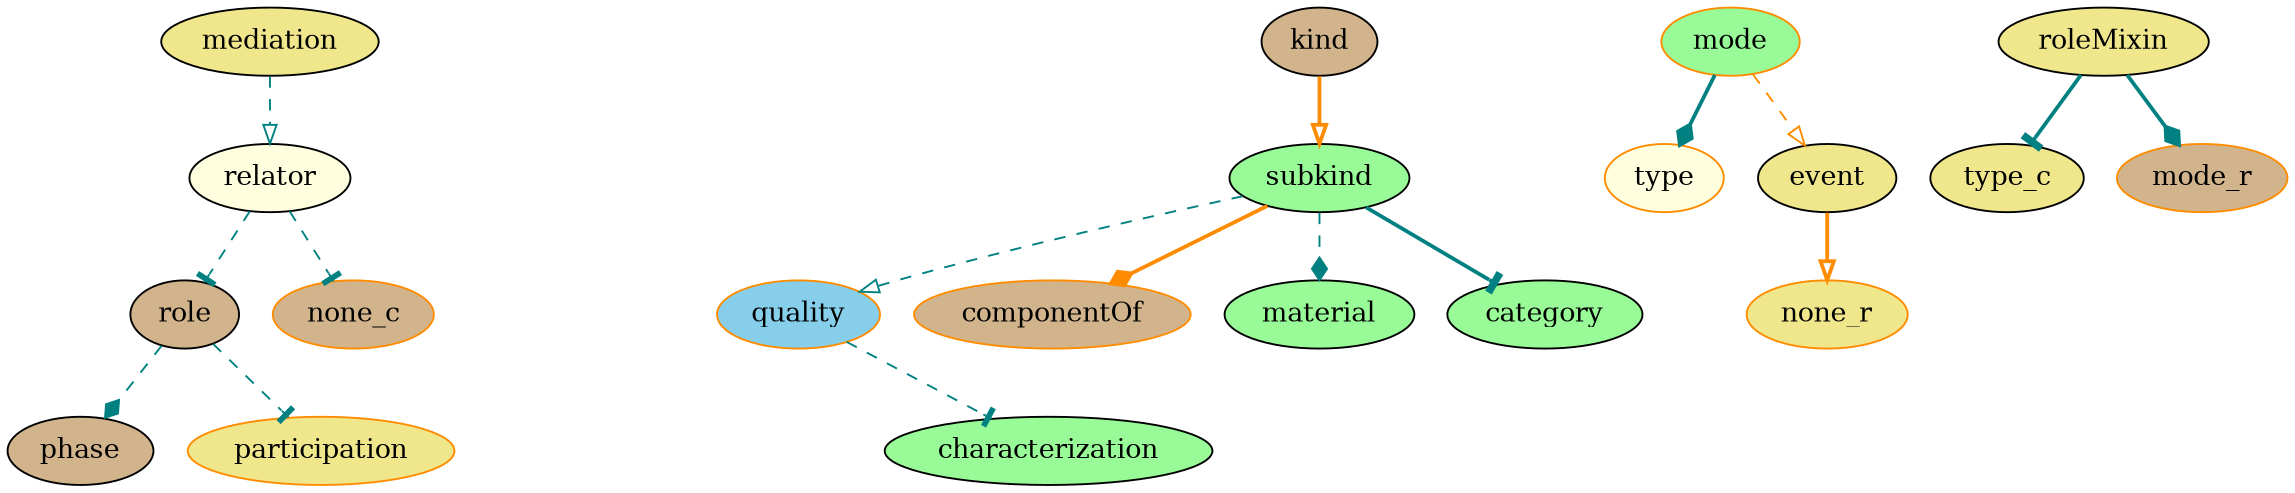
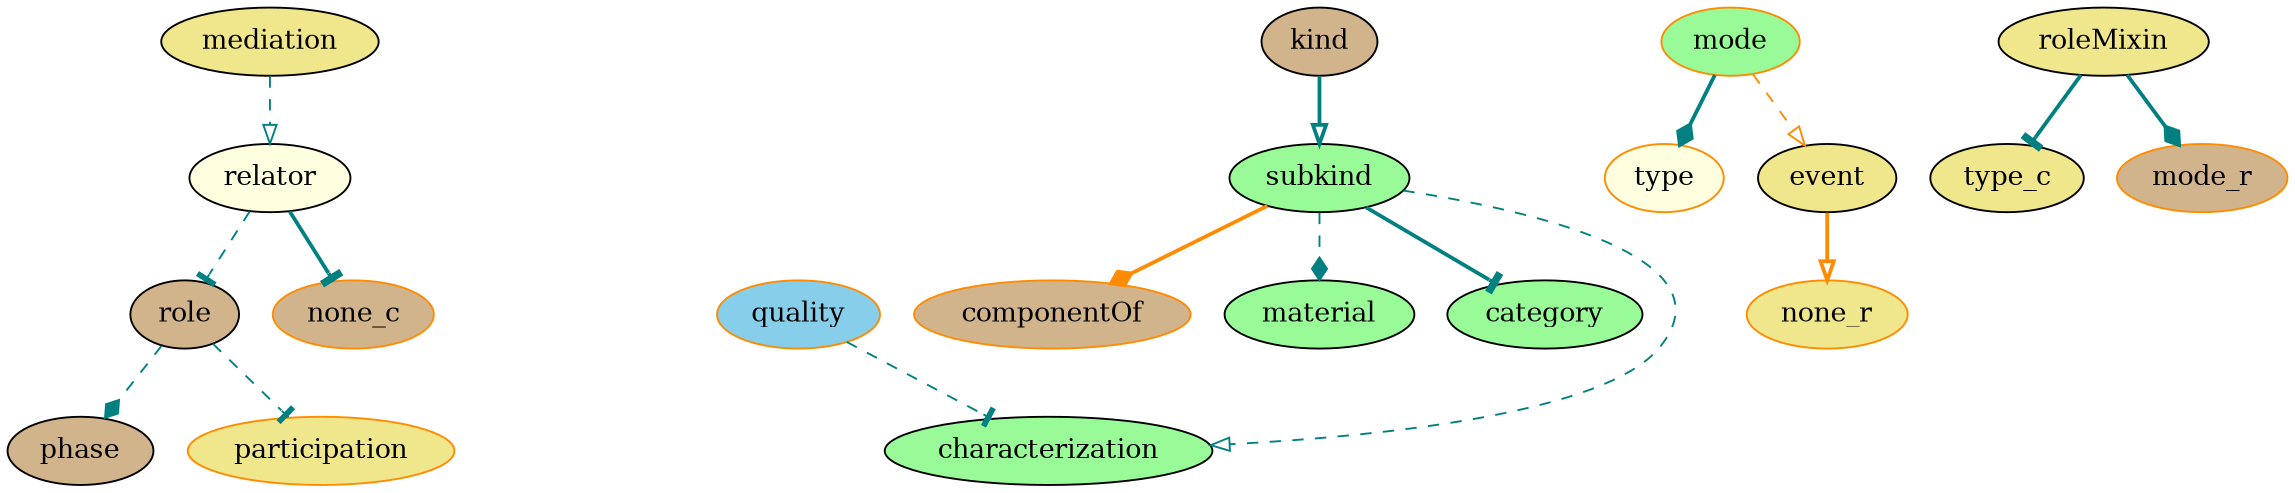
(1319, 101) -> (1319, 101)
(1060, 238) -> (1621, 375)
(309, 242) -> (309, 242)
